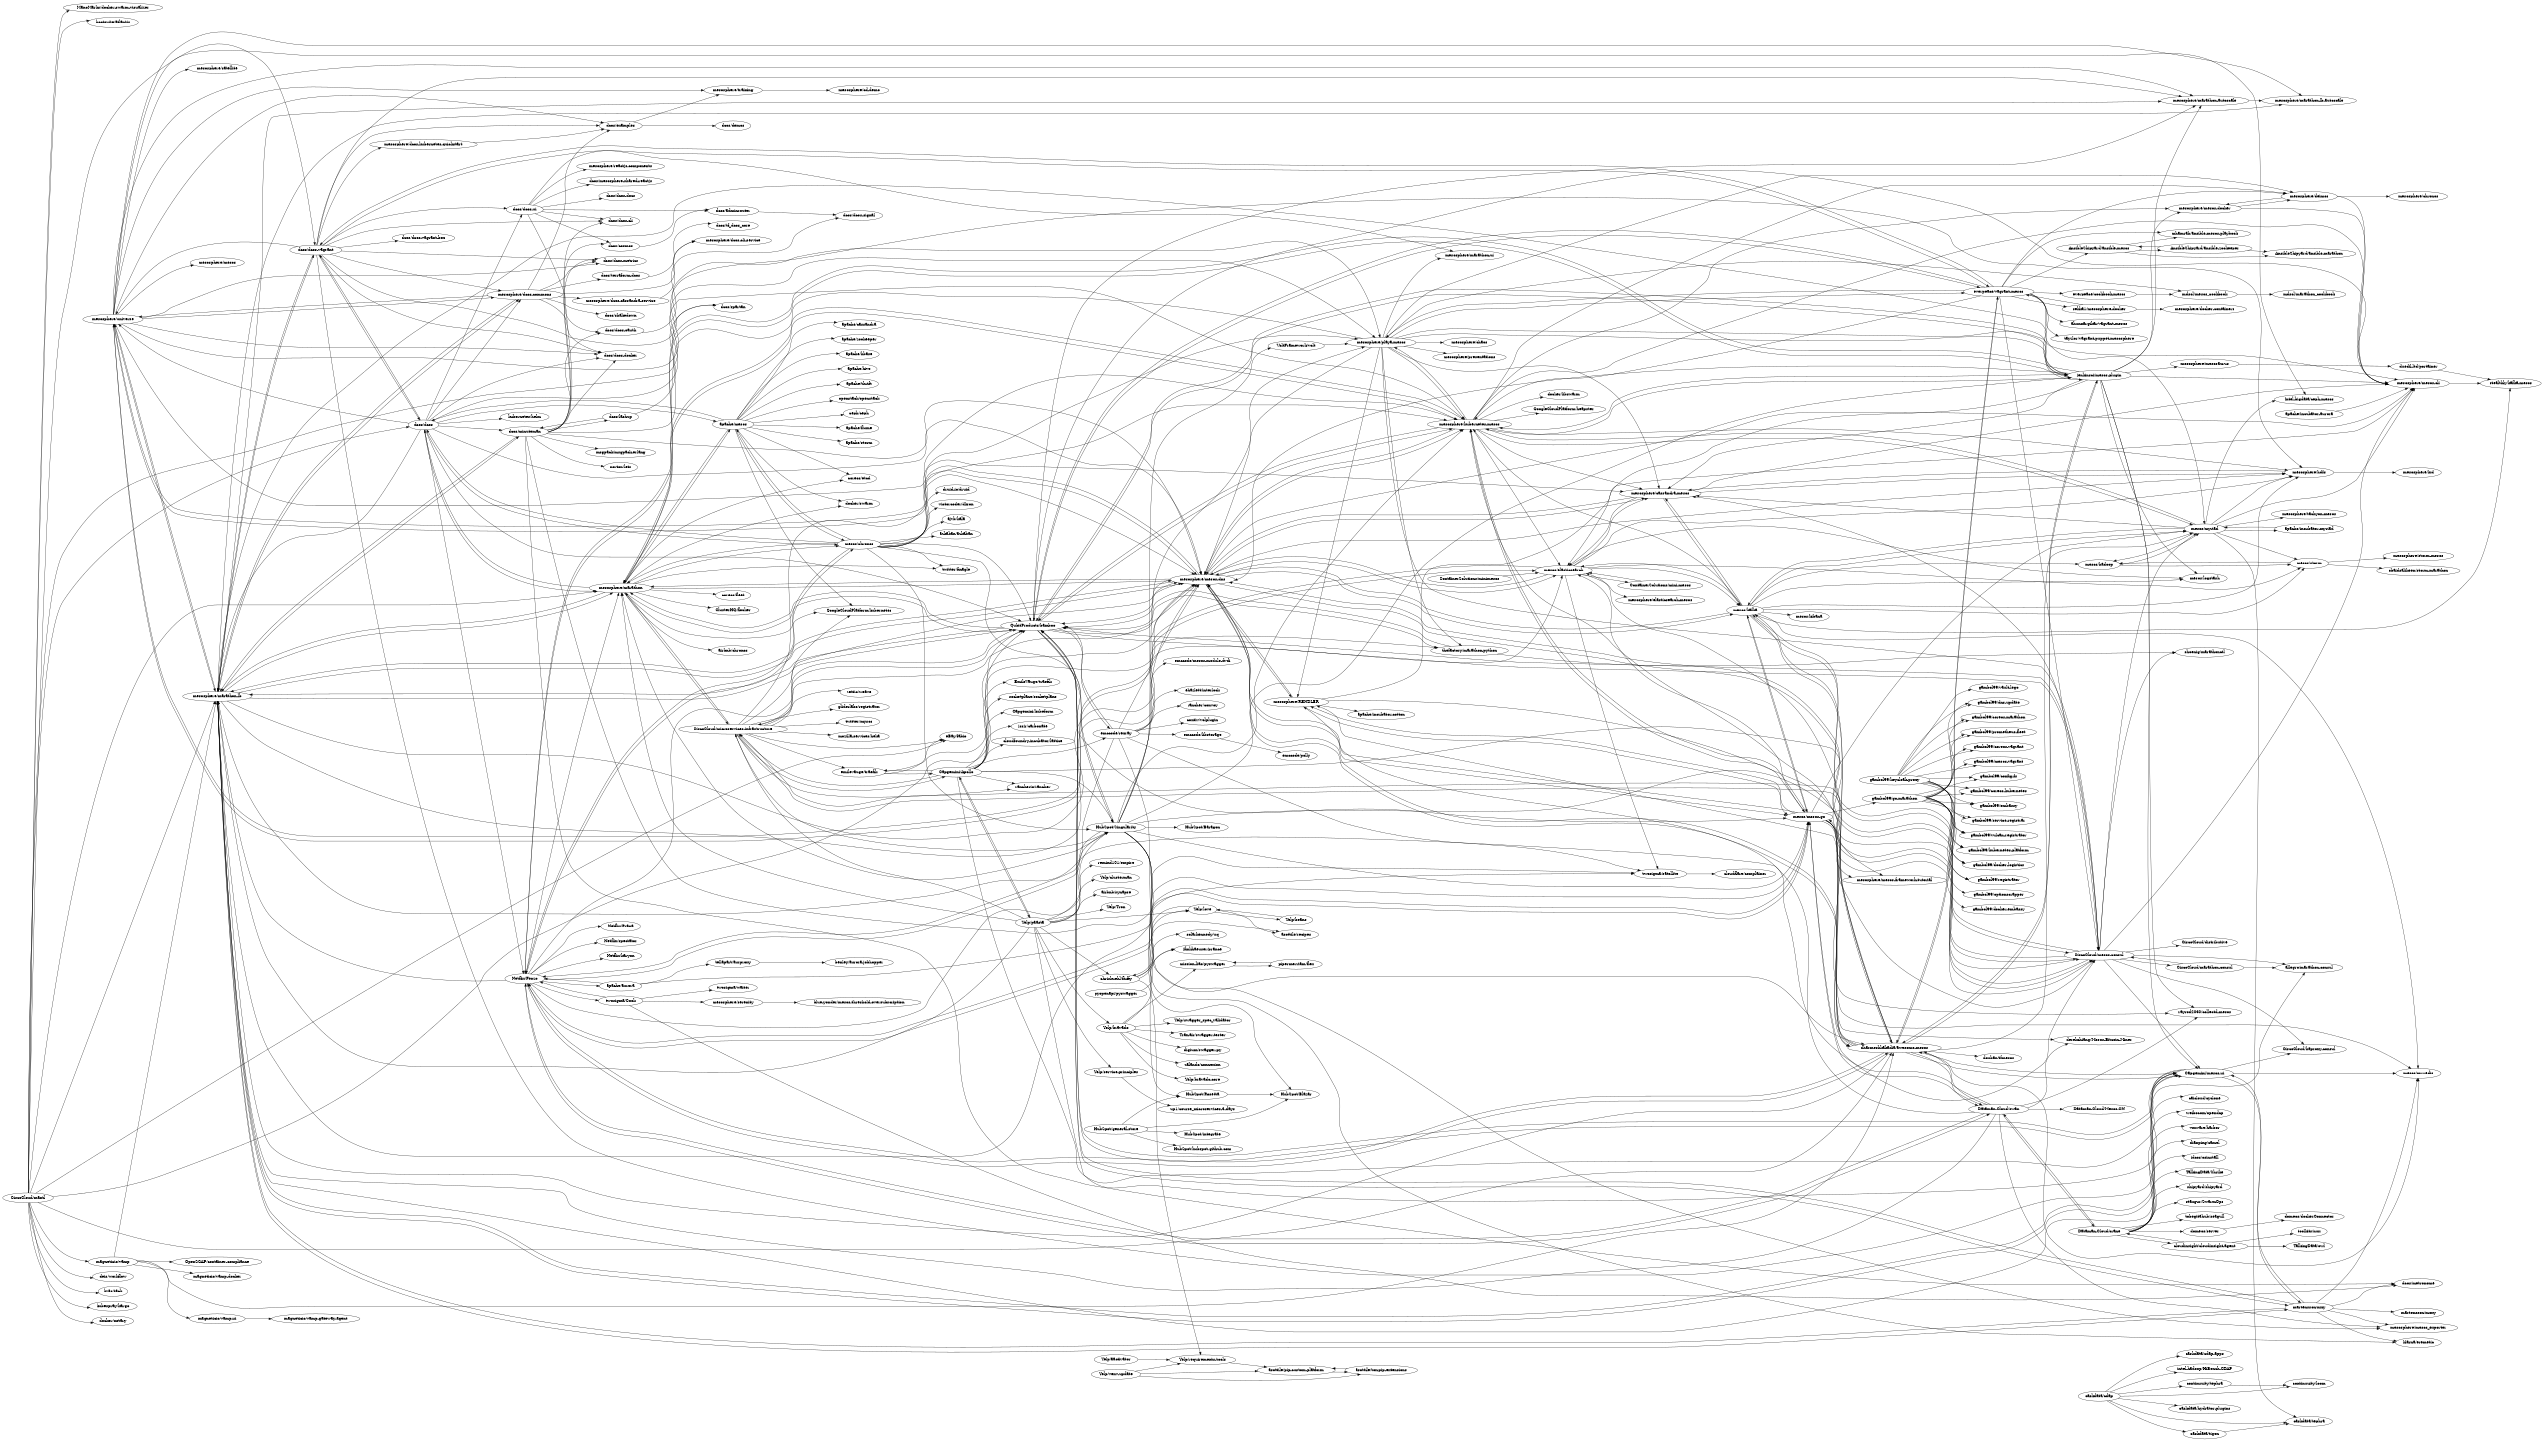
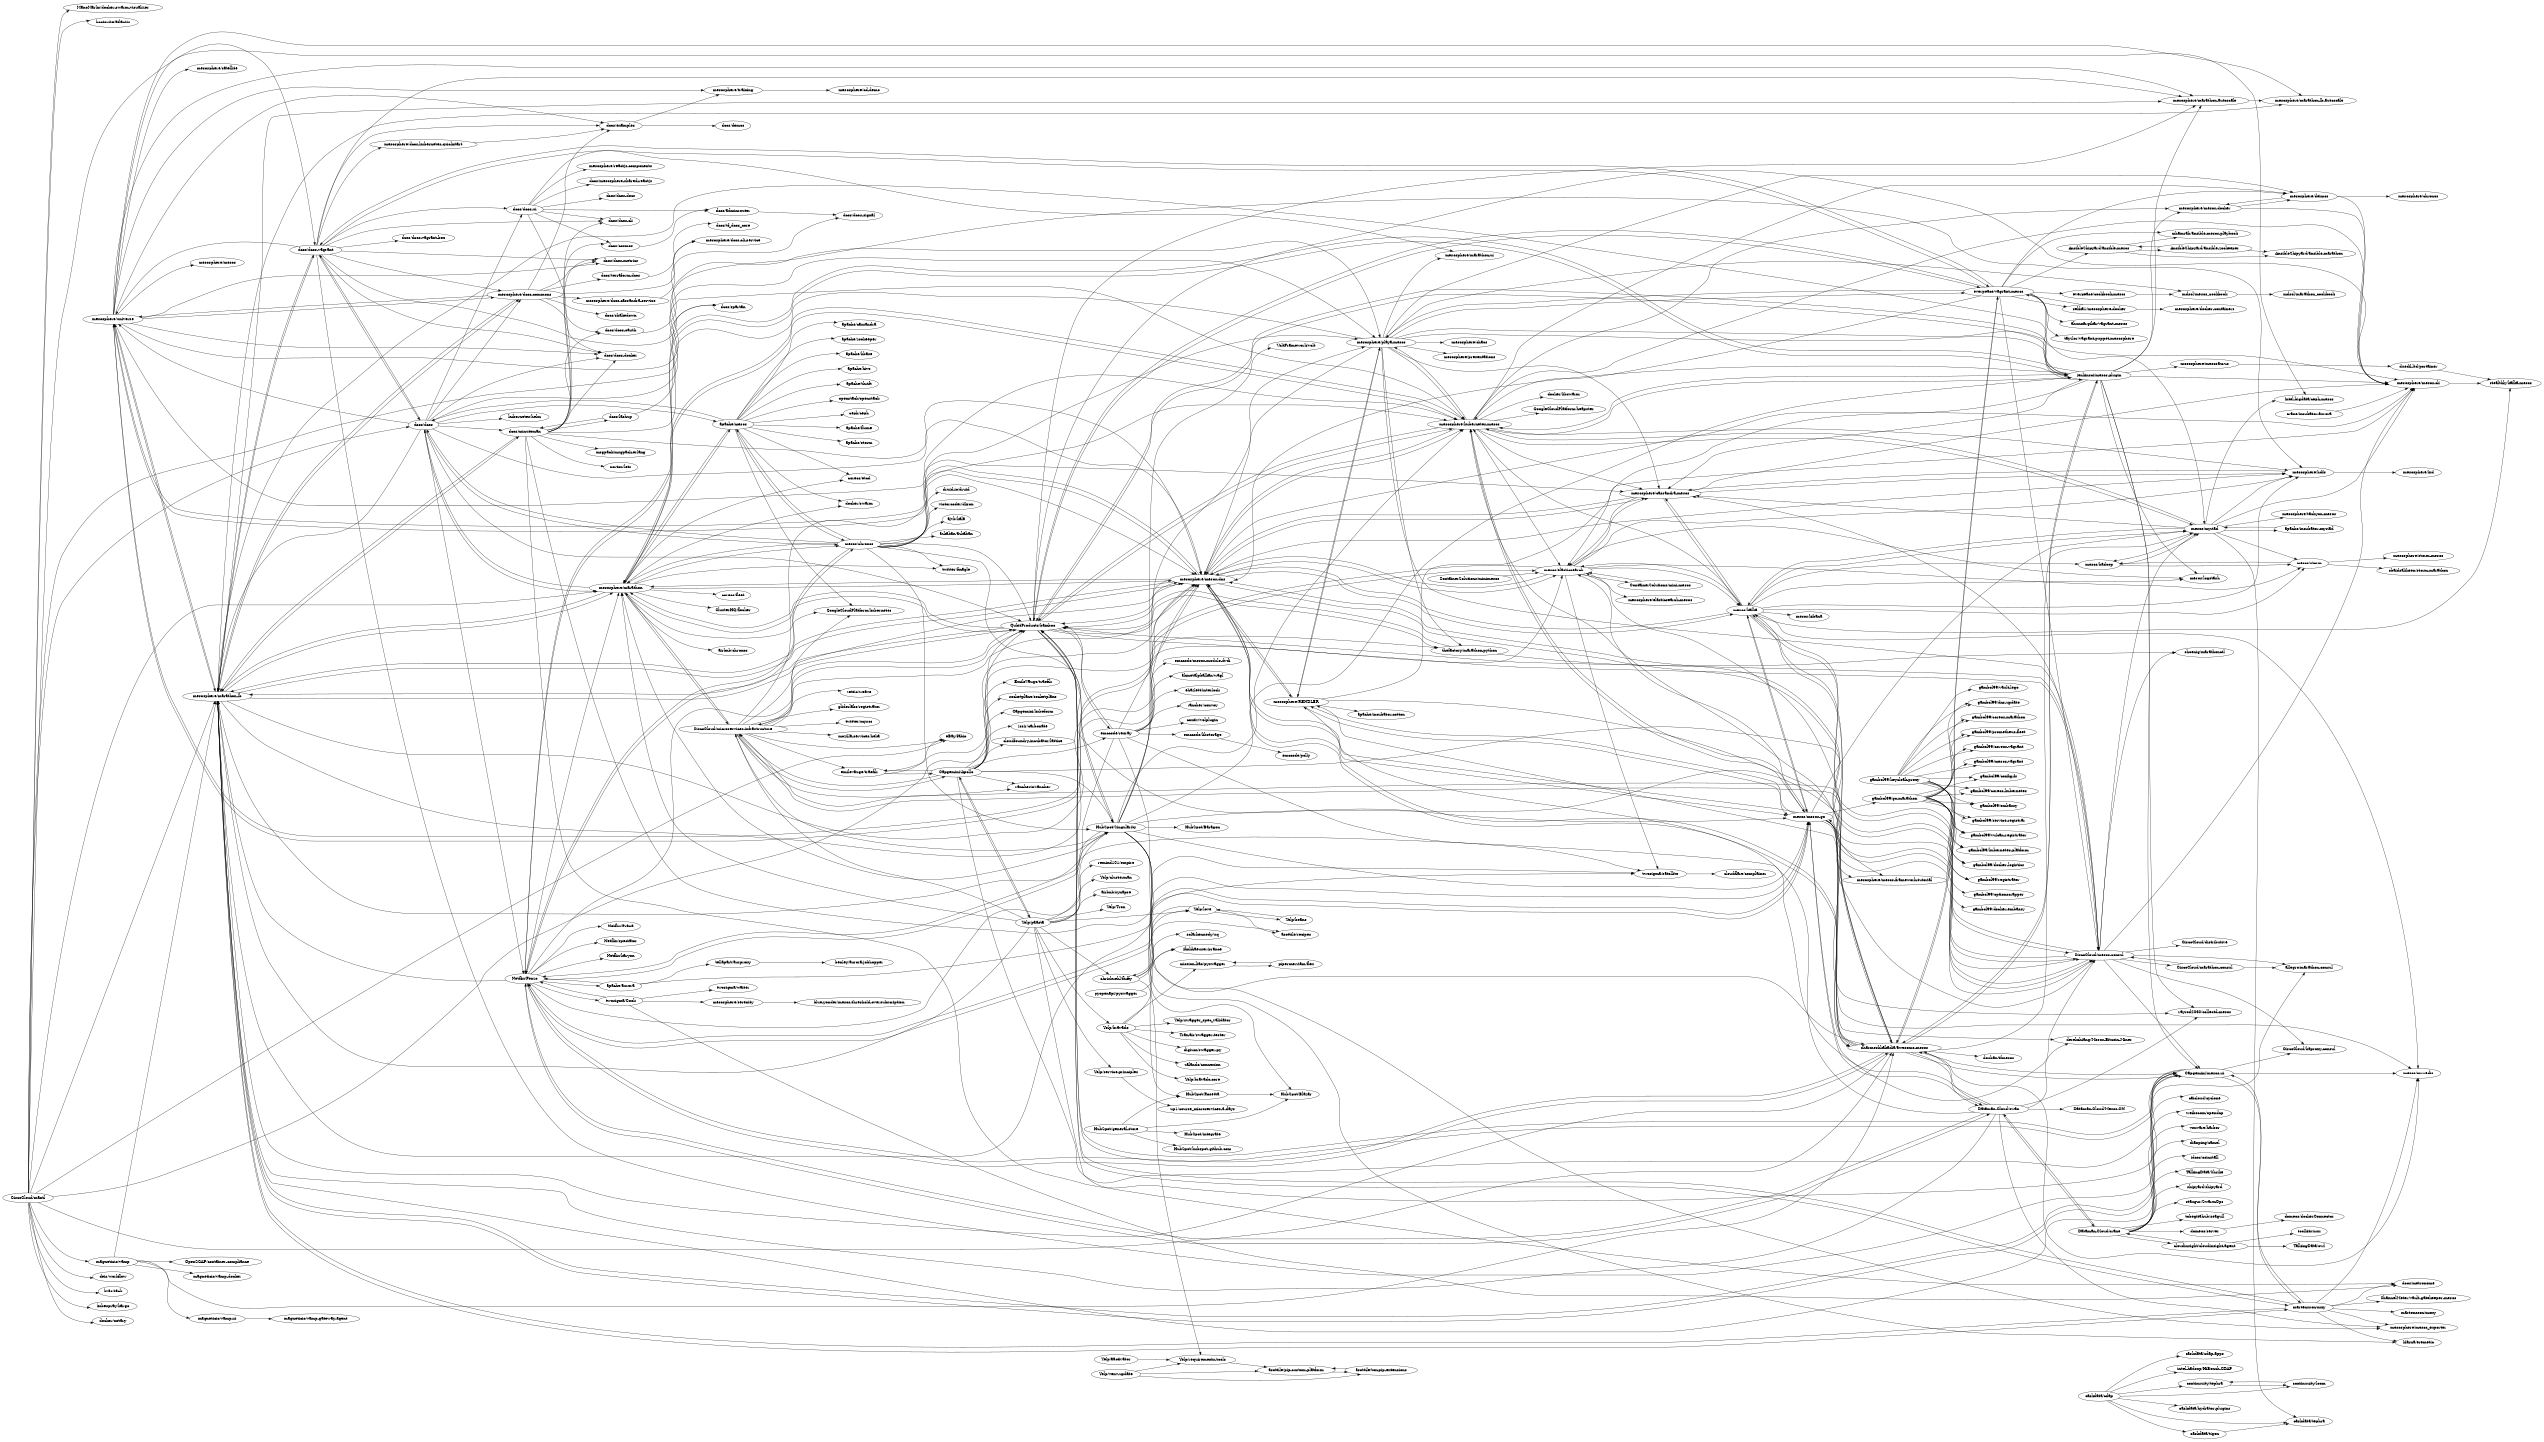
(1334, 344) -> (1339, 524)
(2309, 414) -> (2309, 414)
none -> (1203, 676)
none -> (2418, 1298)
none -> (2258, 1382)
